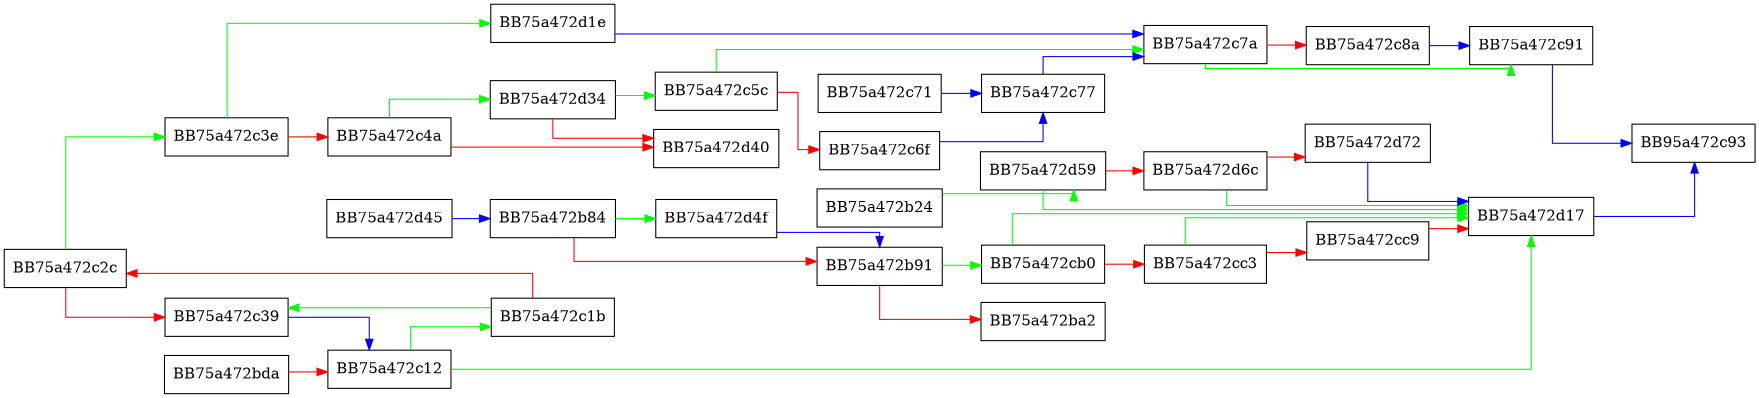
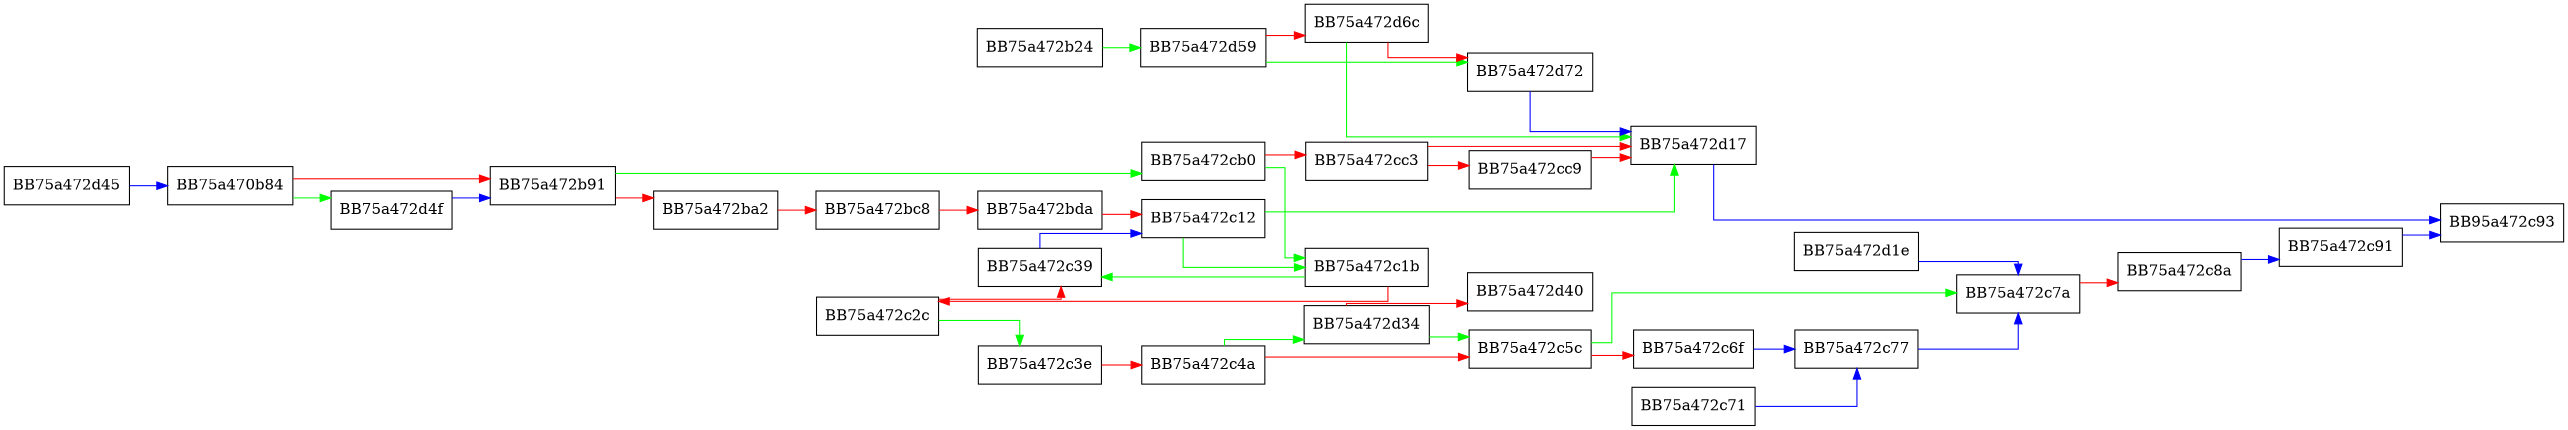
(306, 23) -> none
(1356, 68) -> none
(547, 147) -> (1362, 357)
none -> (878, 210)
(1241, 210) -> (1361, 62)
(1219, 214) -> (1285, 204)
(1308, 218) -> (1524, 146)
(553, 219) -> (230, 186)
